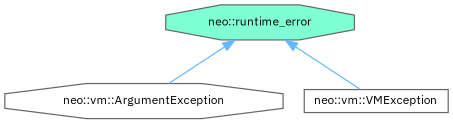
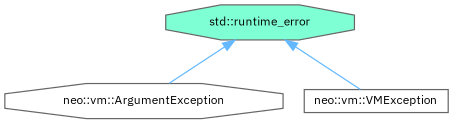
(260, 22) -> (260, 22)
